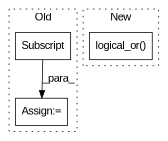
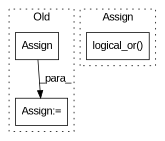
(121, 18) -> (118, 18)
(43, 46) -> (37, 46)
